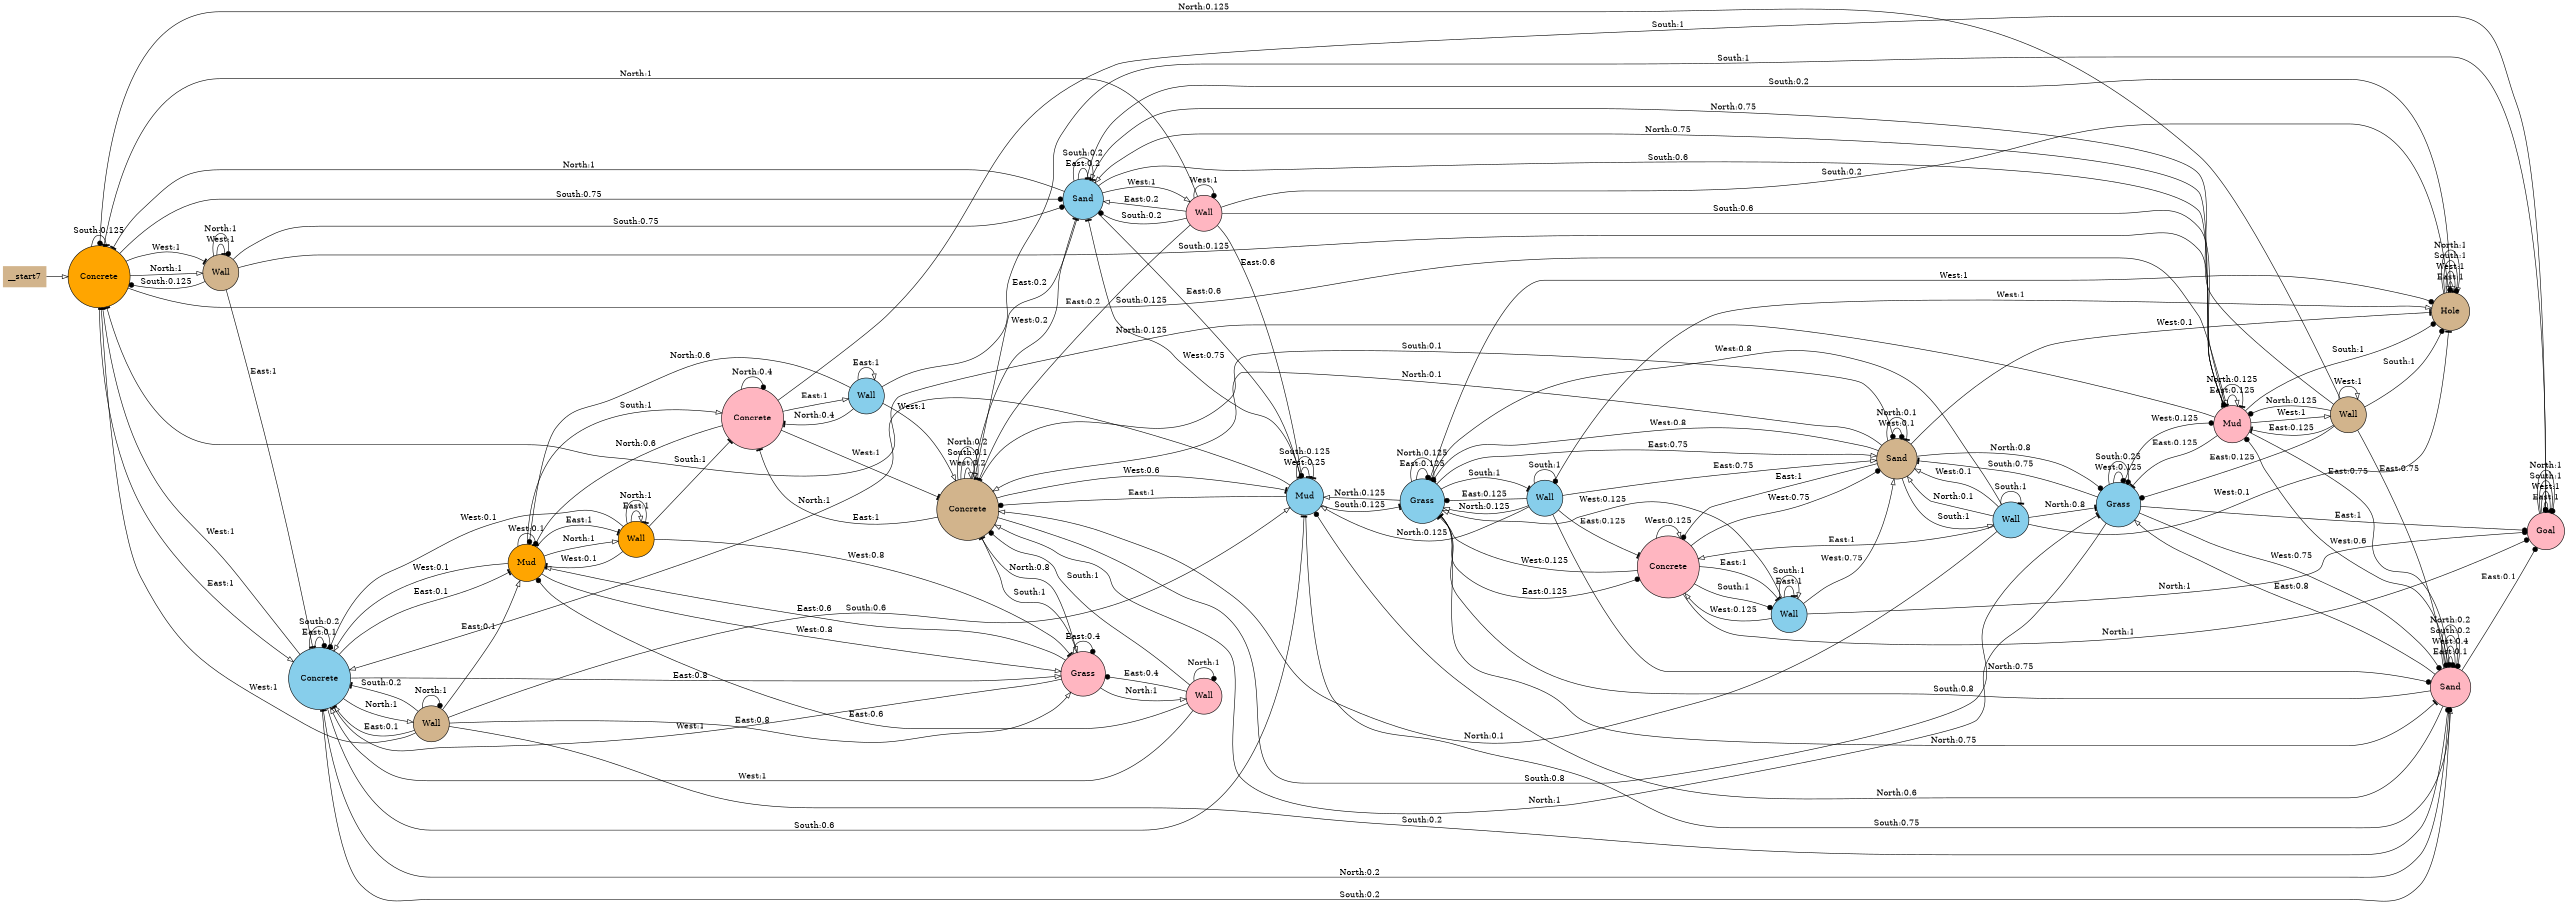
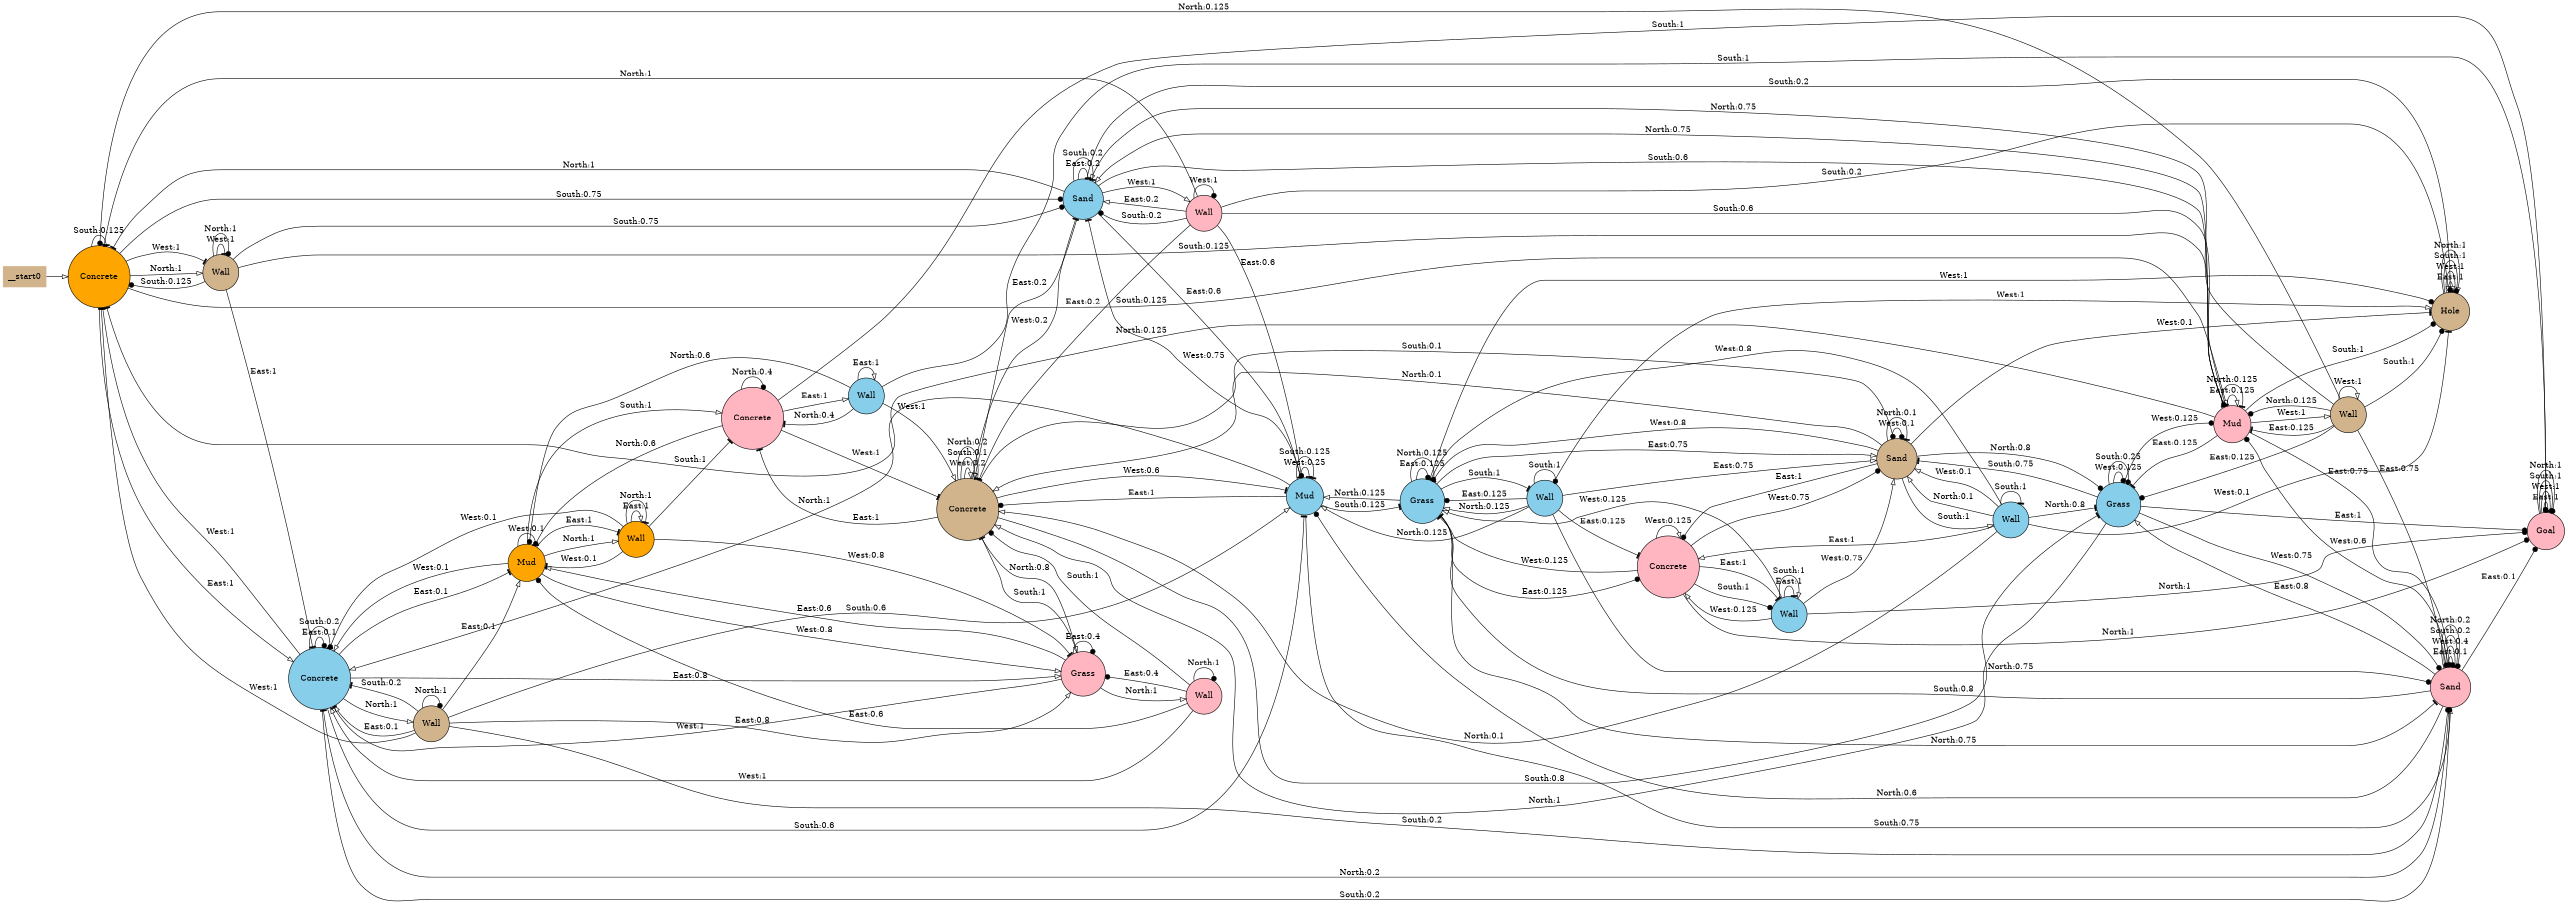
(25, 277) -> (25, 277)
